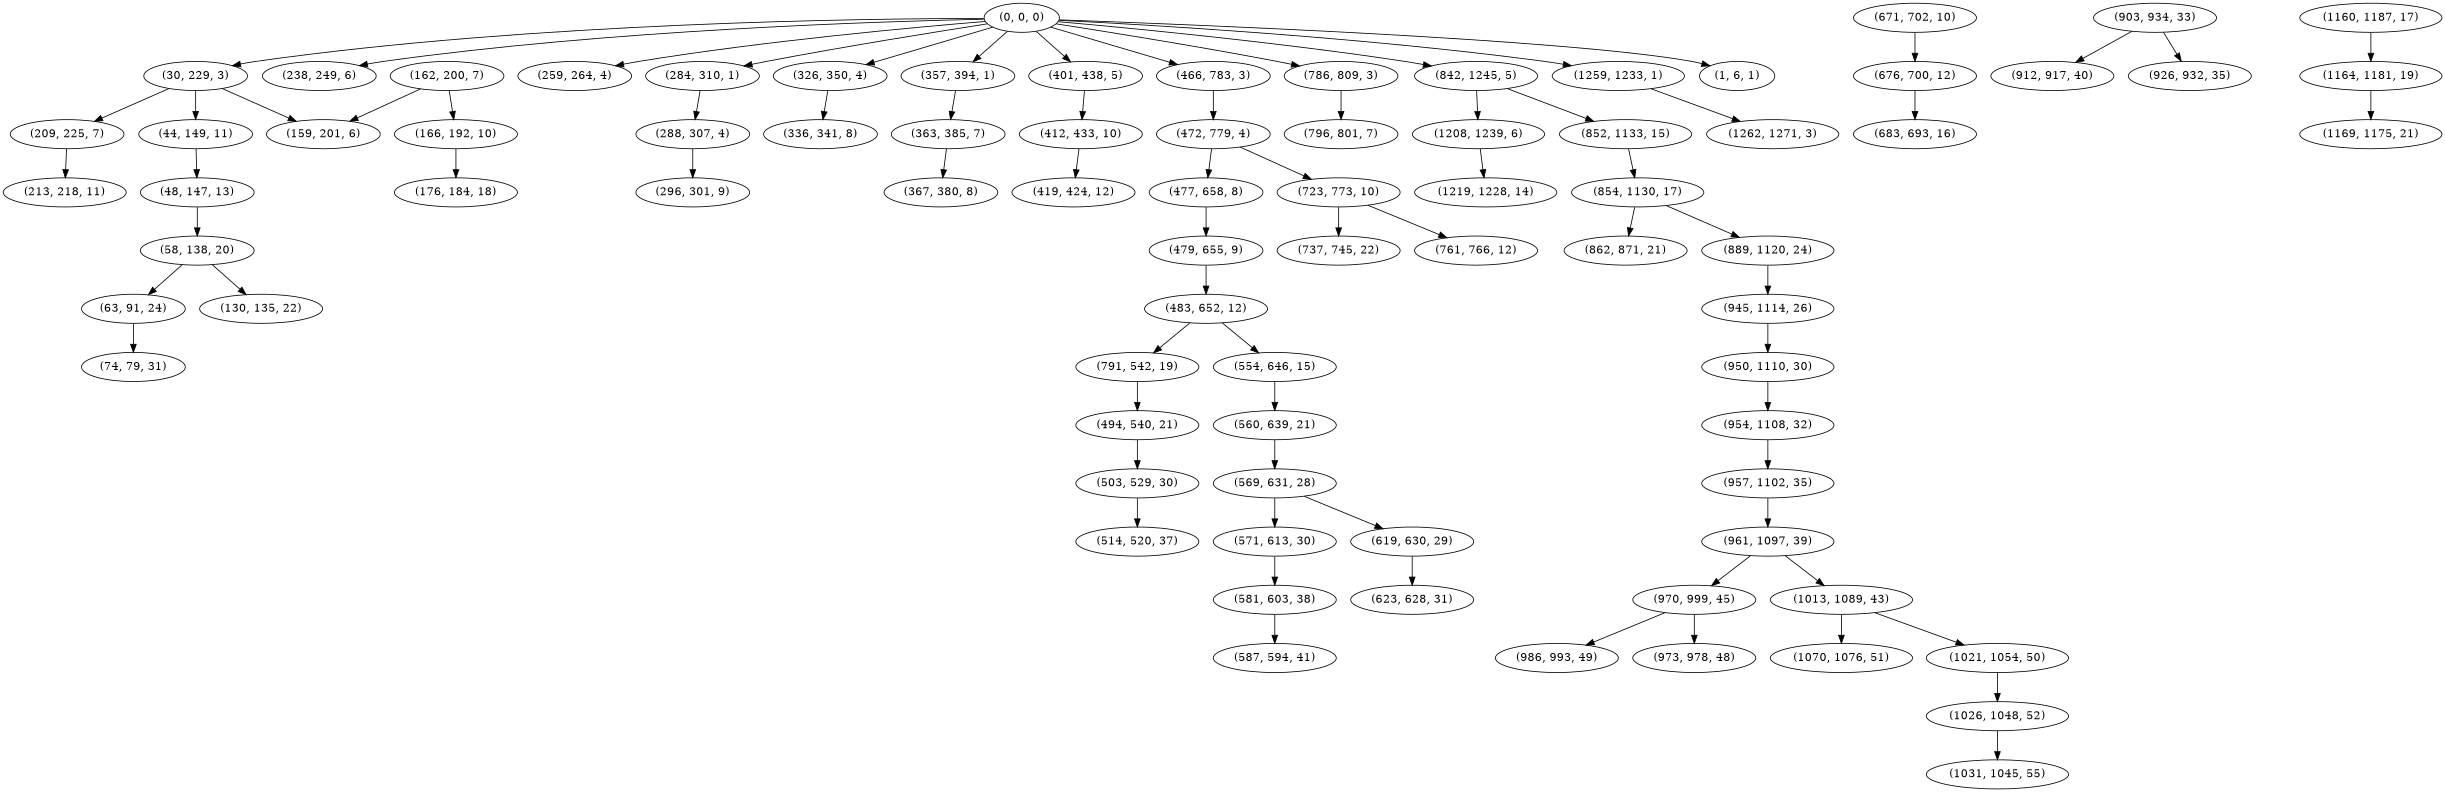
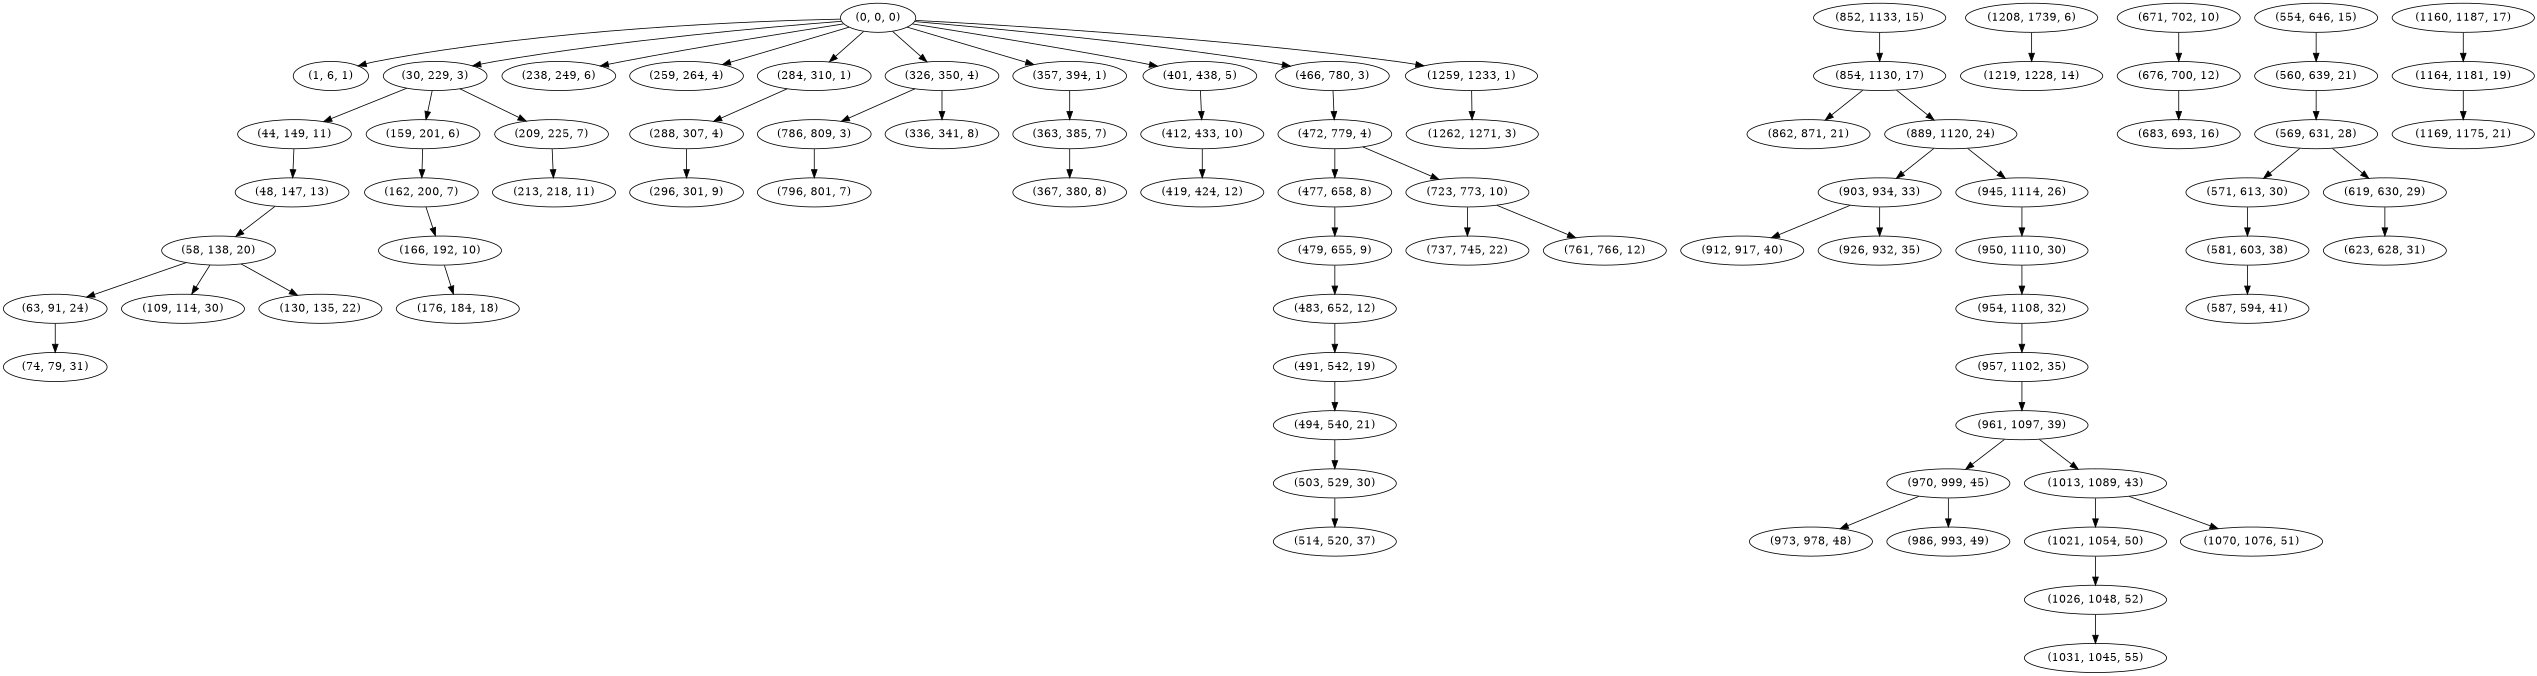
(1174, 43) -> (882, 103)
(1213, 76) -> (1332, 76)
(1476, 76) -> none
(389, 103) -> (422, 159)
(1478, 134) -> (2032, 18)
none -> (1918, 161)
none -> (183, 309)
(1237, 335) -> none
(1137, 367) -> (1335, 367)
